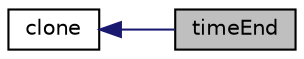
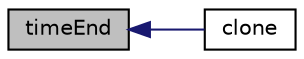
(148, 30) -> (177, 30)
